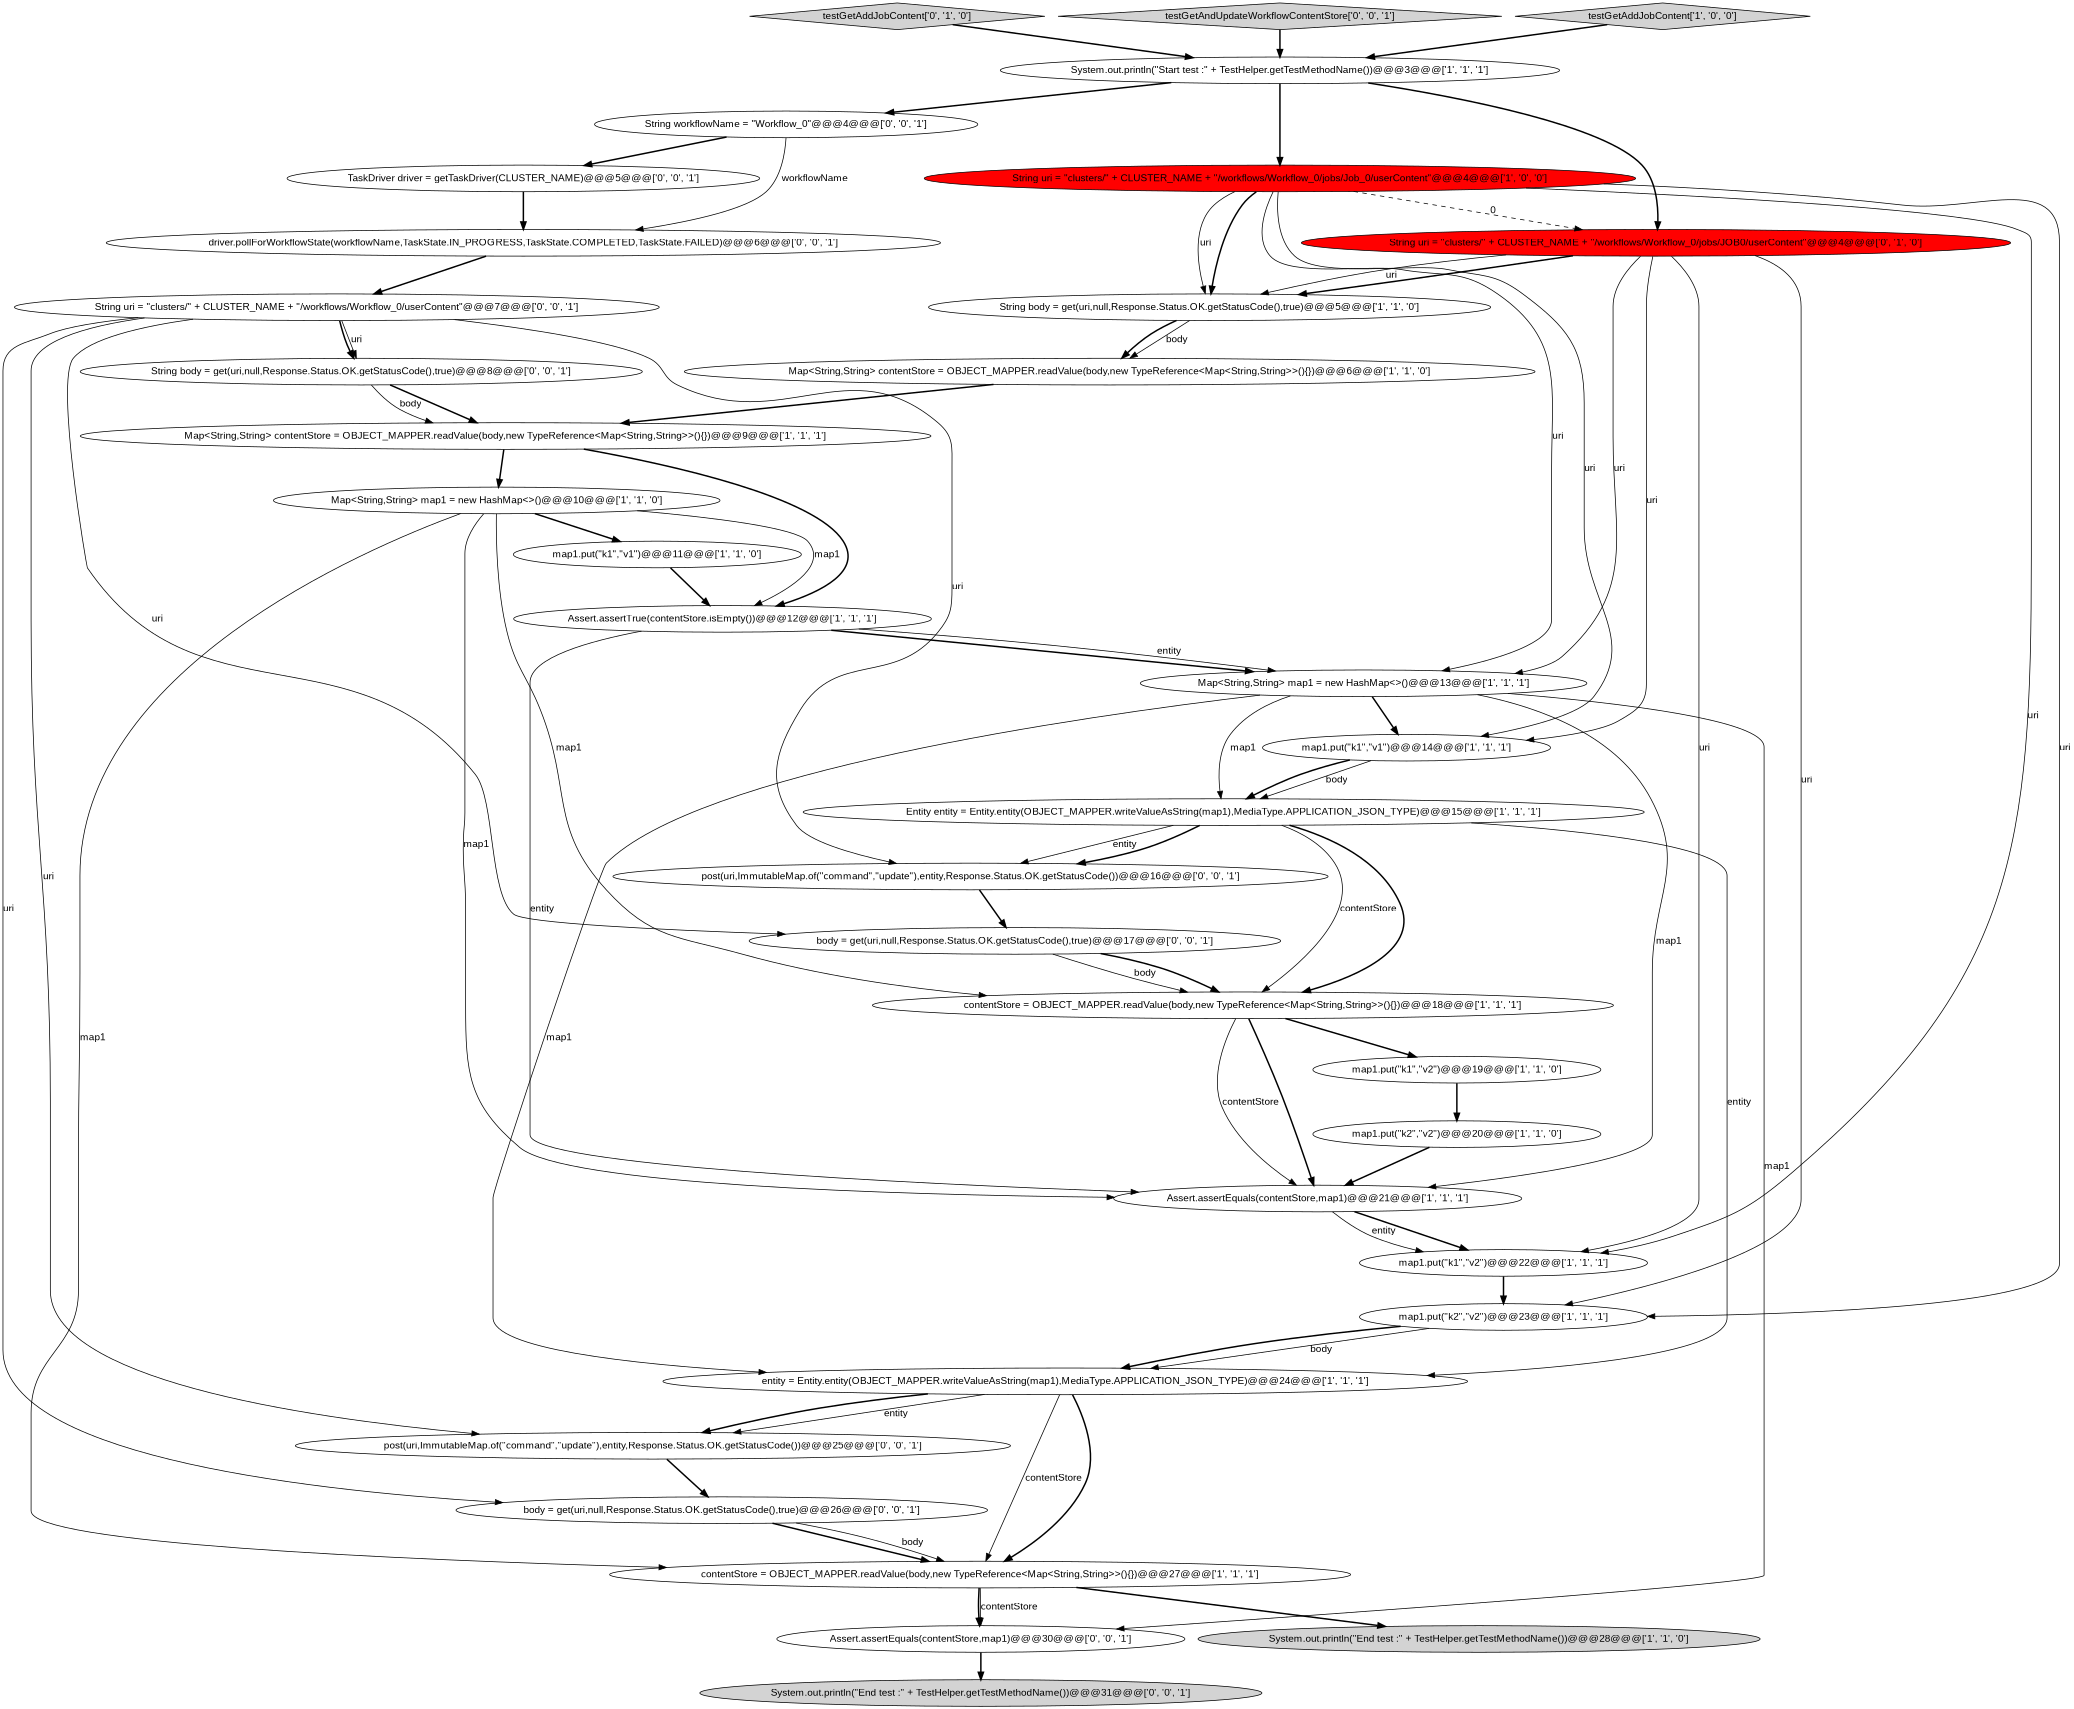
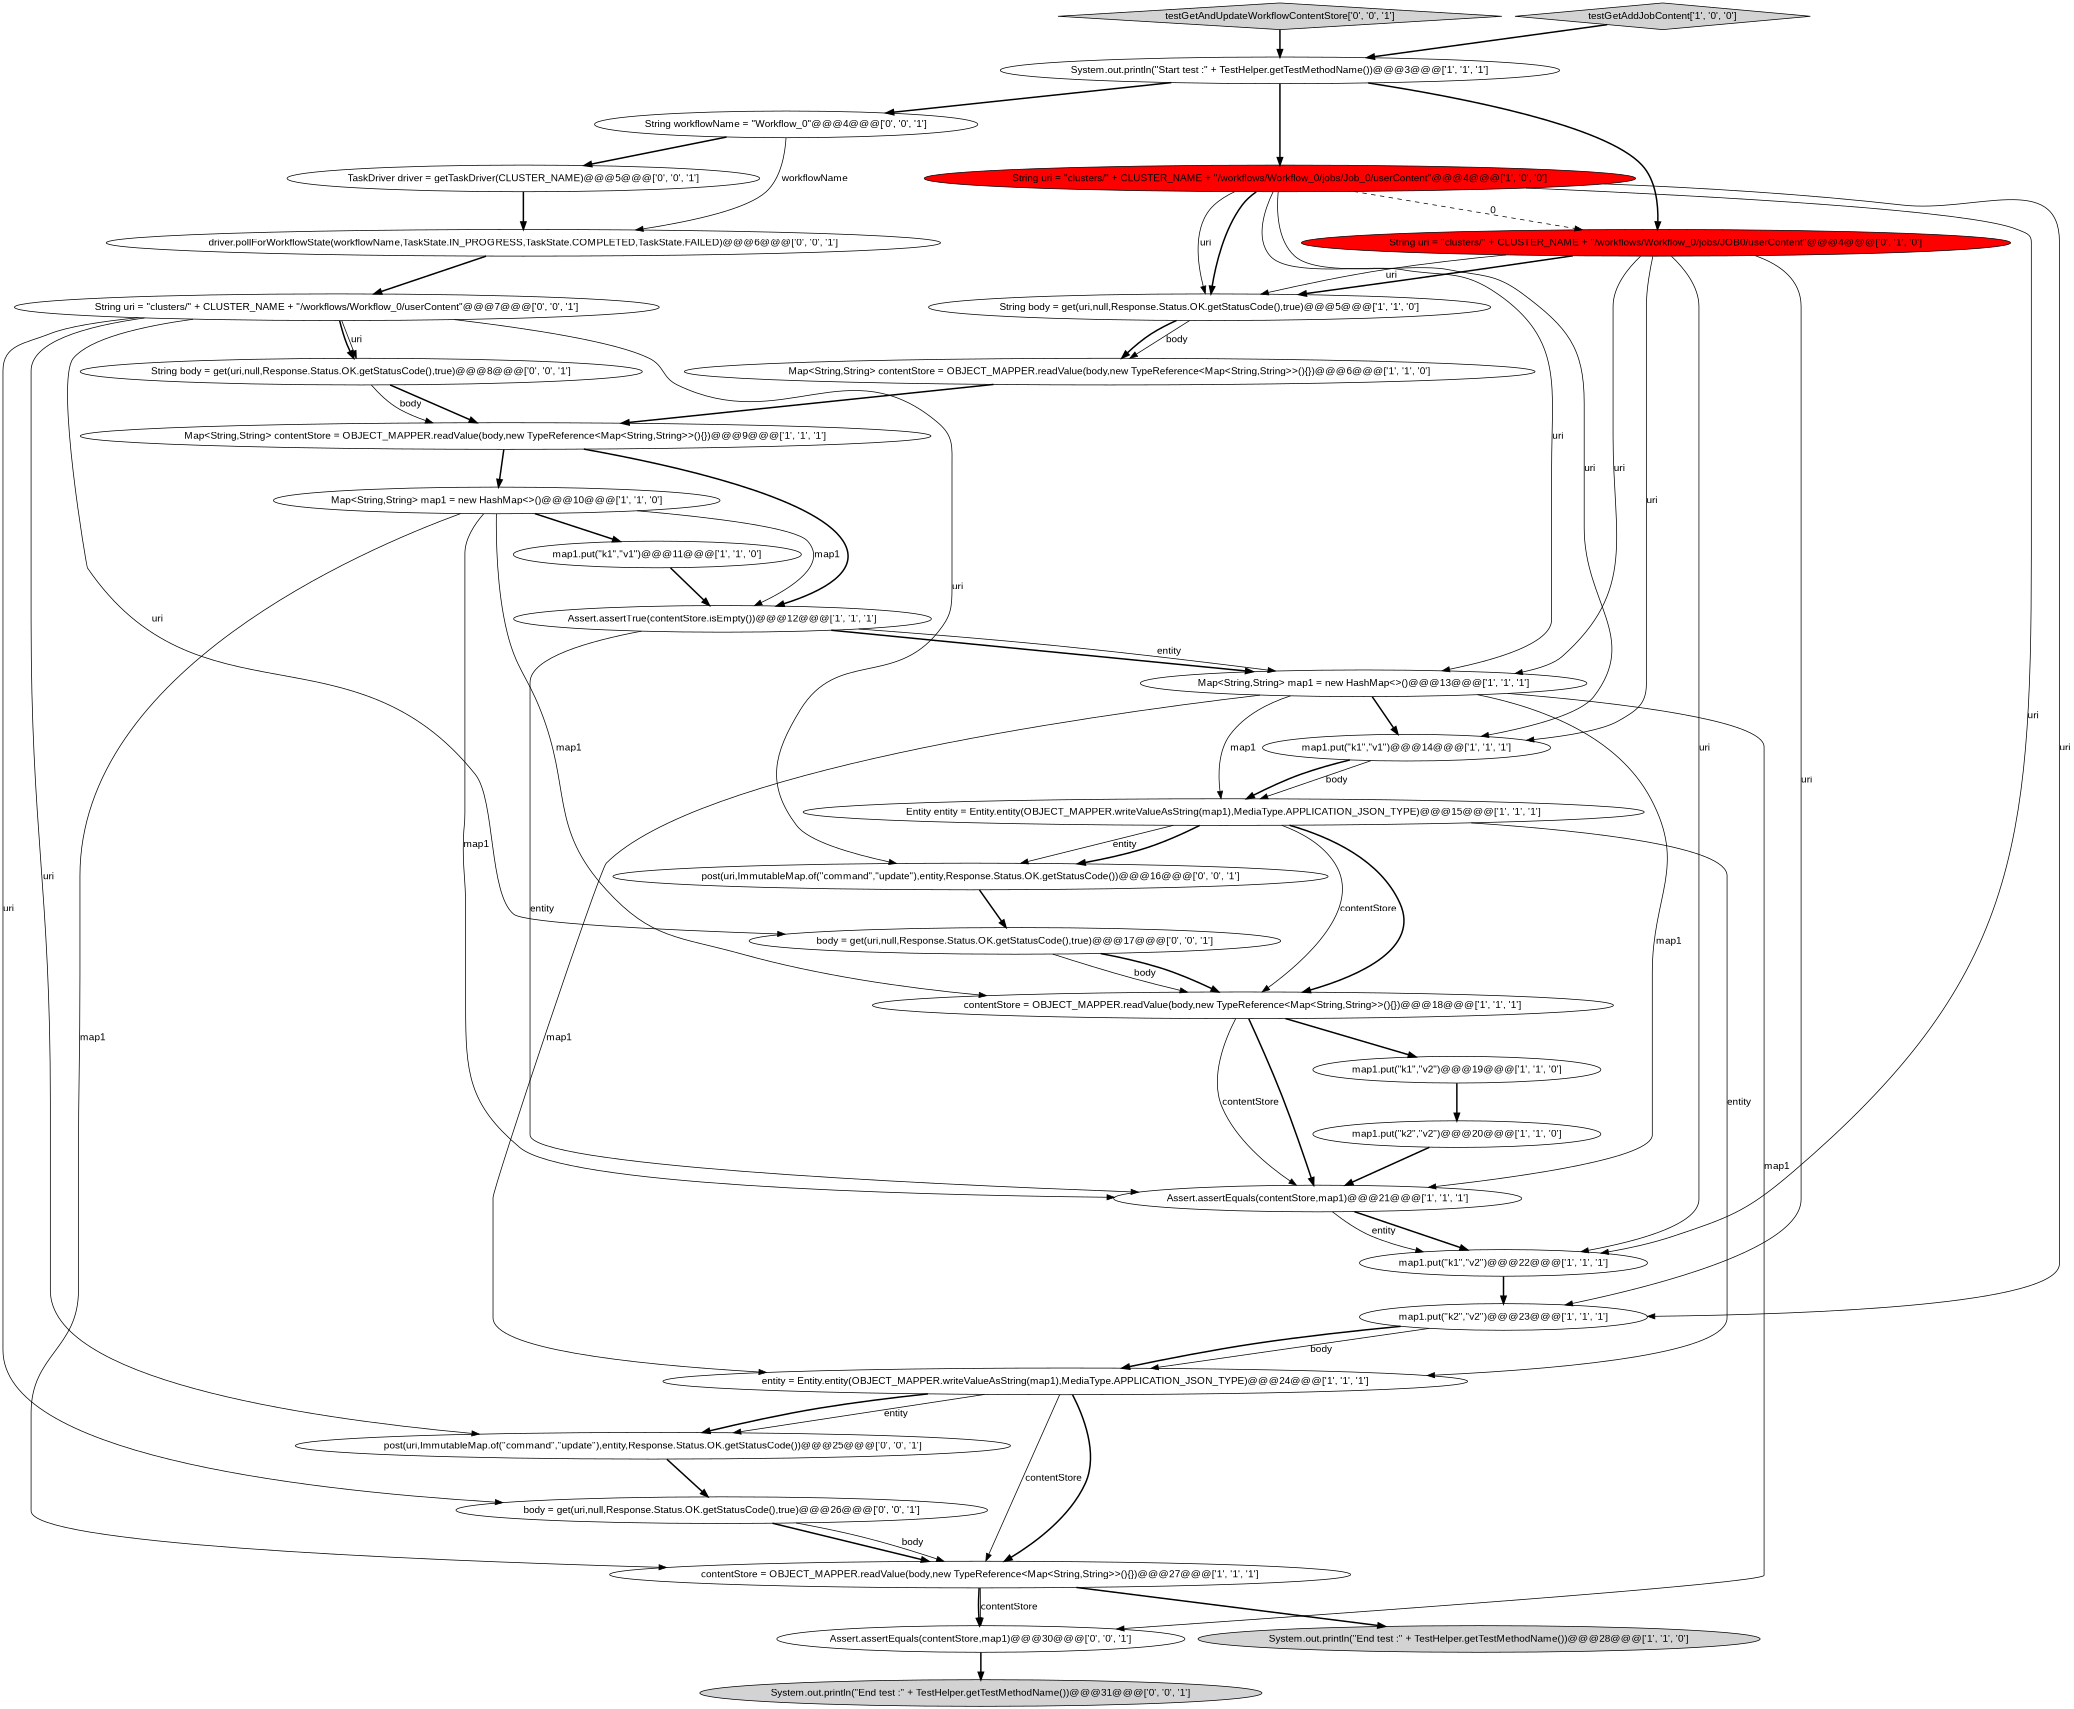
(897, 16) -> none
